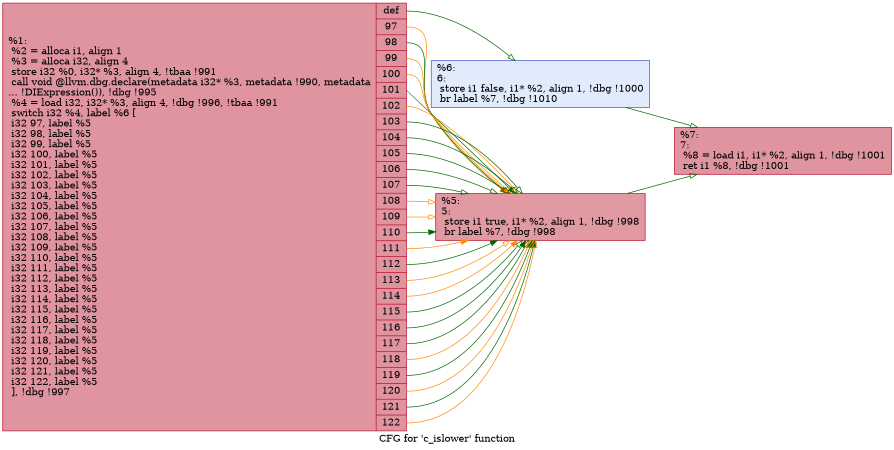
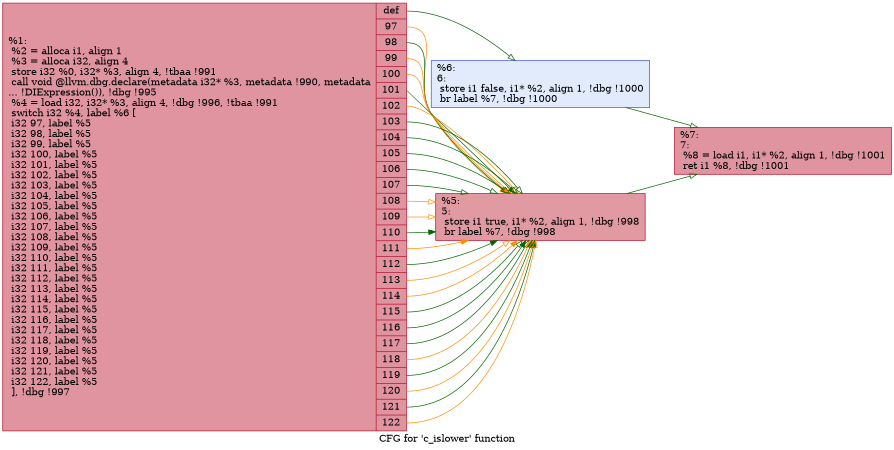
(497, 99) -> (497, 99)
